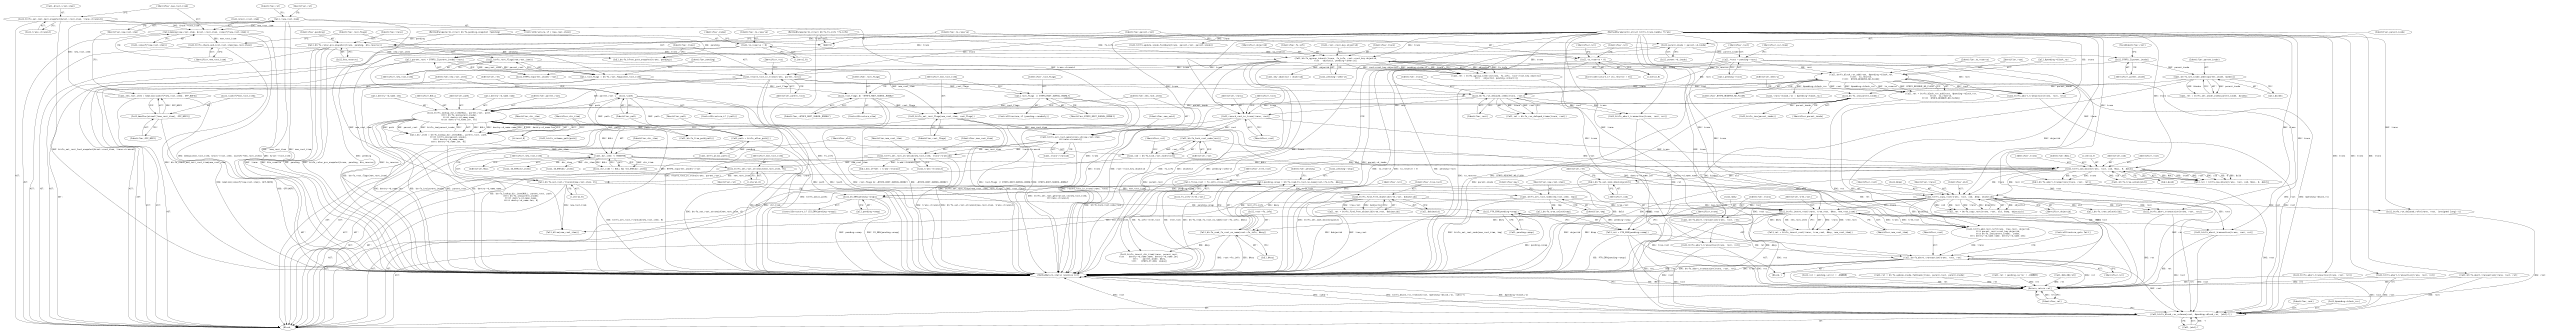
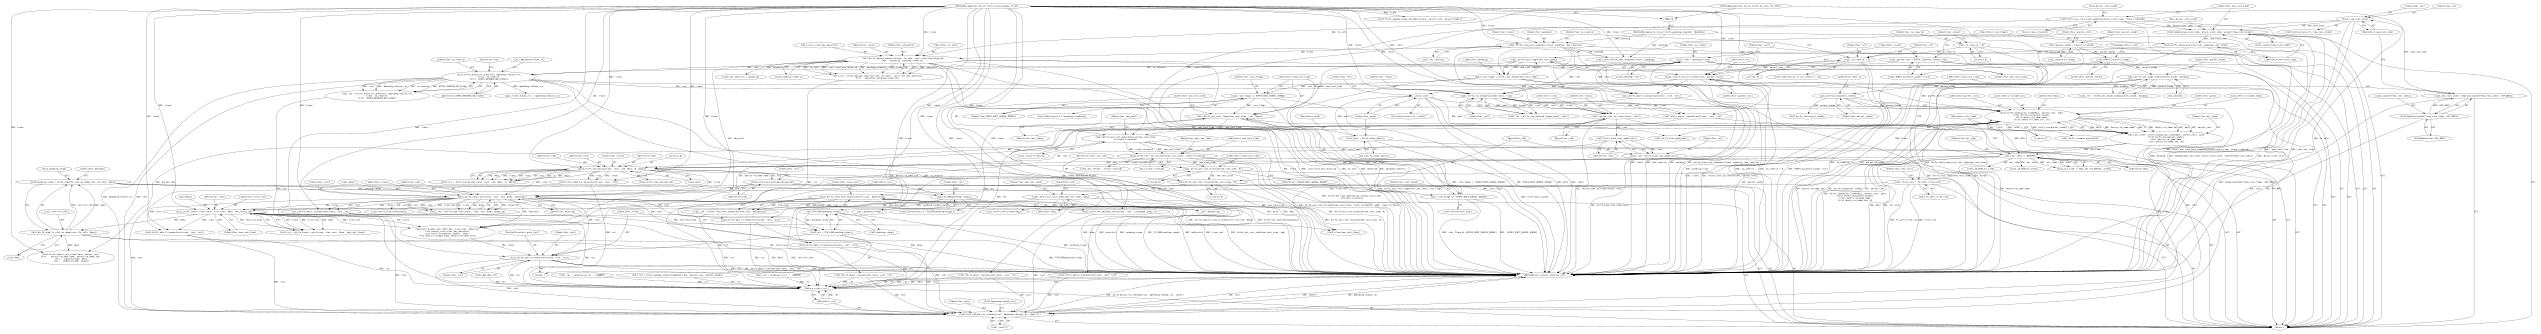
(658, 36) -> (1669, 25)
(837, 106) -> (1260, 175)
(143, 138) -> (2430, 138)
(748, 149) -> (1368, 149)
(1811, 288) -> (726, 268)
